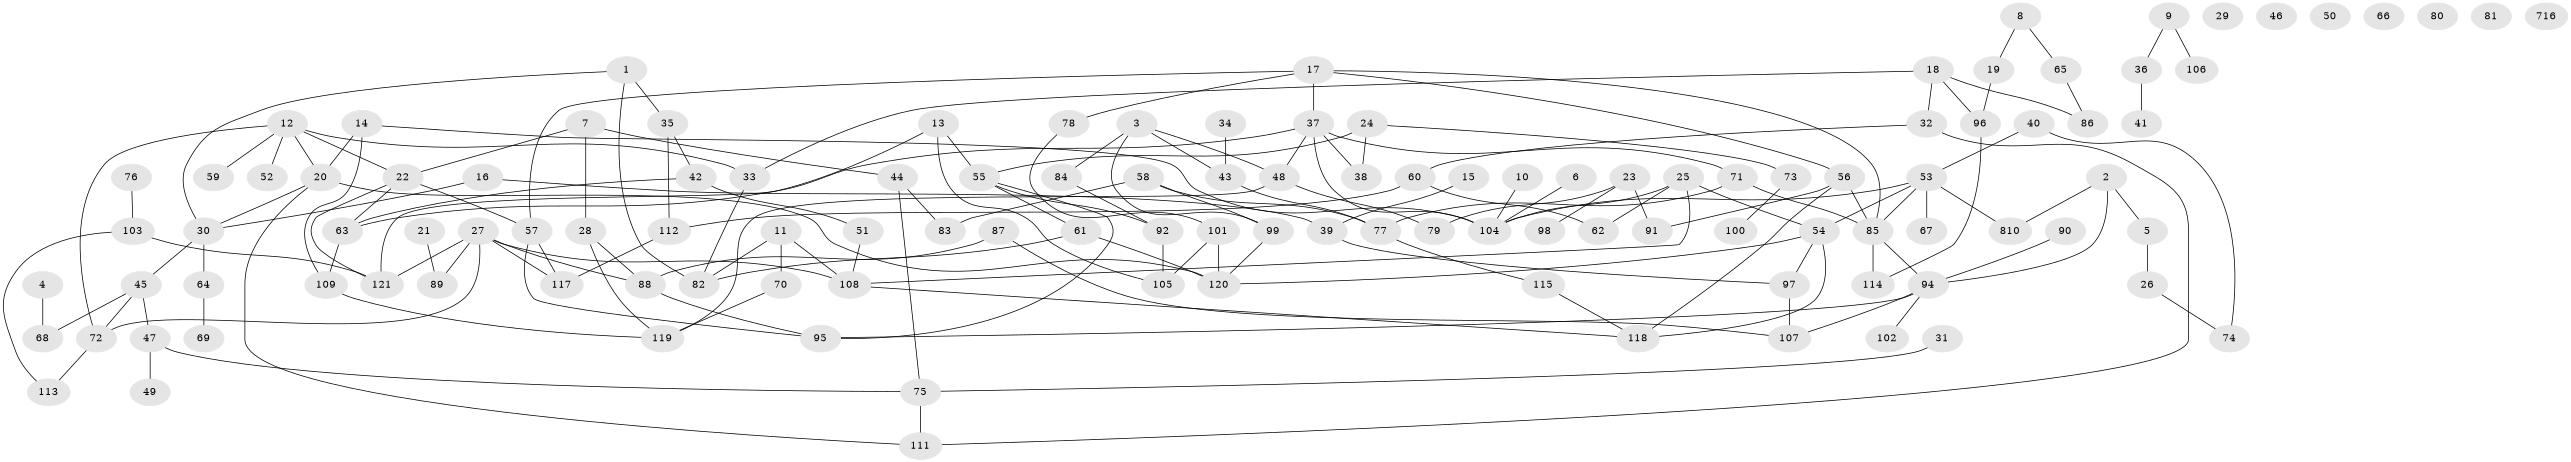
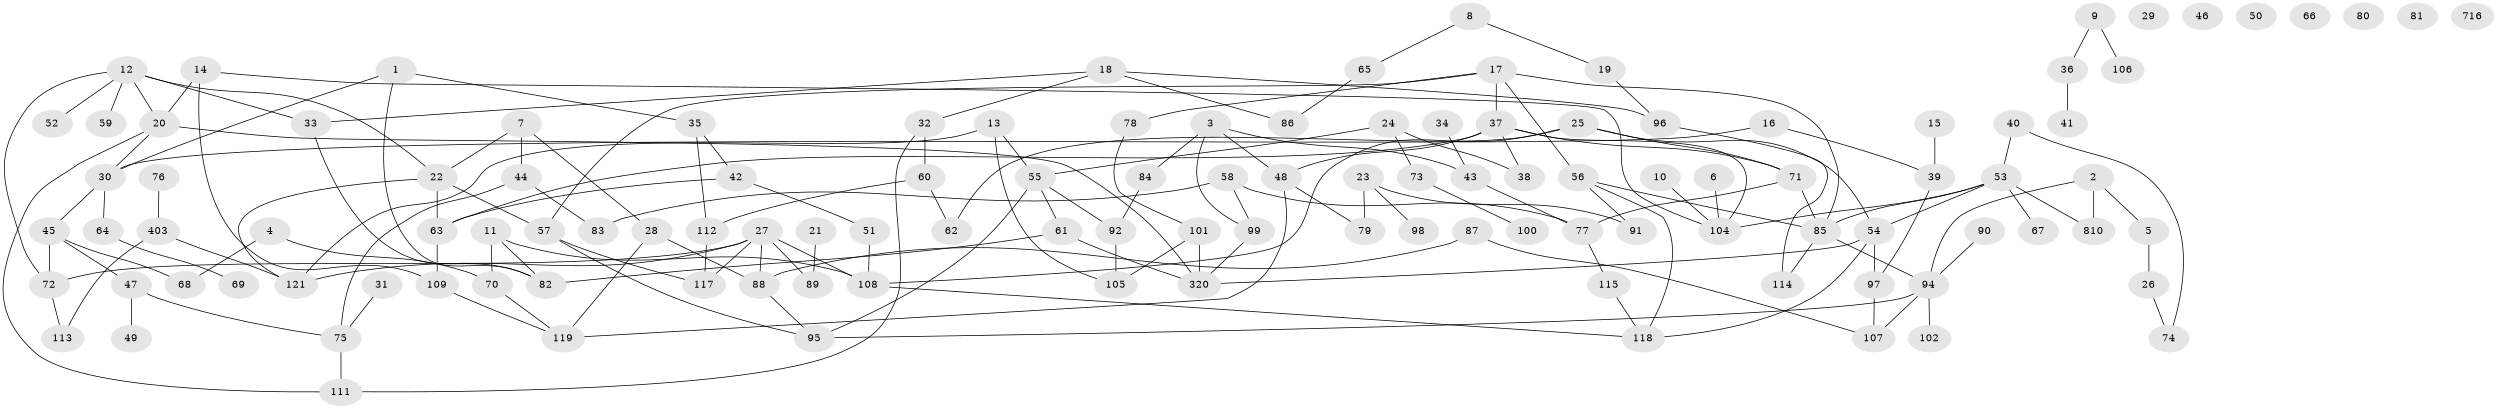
(1587, 205) -> (1689, 147)
(133, 231) -> (158, 231)
none -> (382, 257)
(1219, 285) -> (1199, 285)
